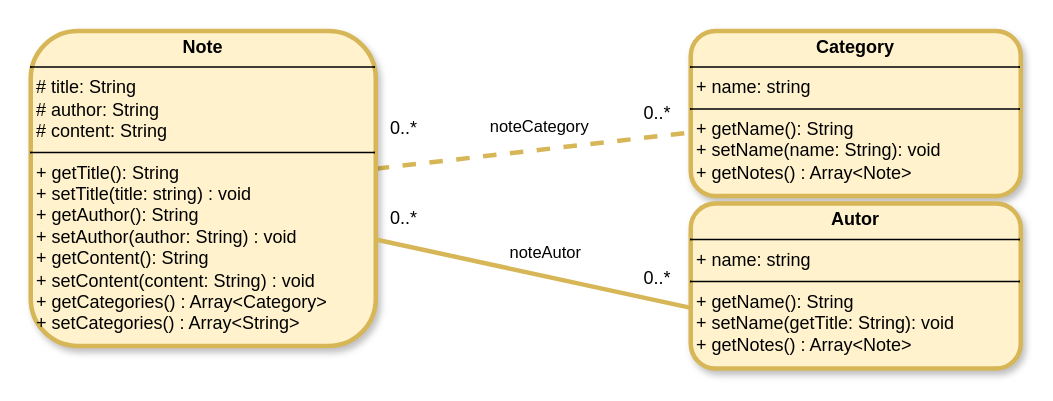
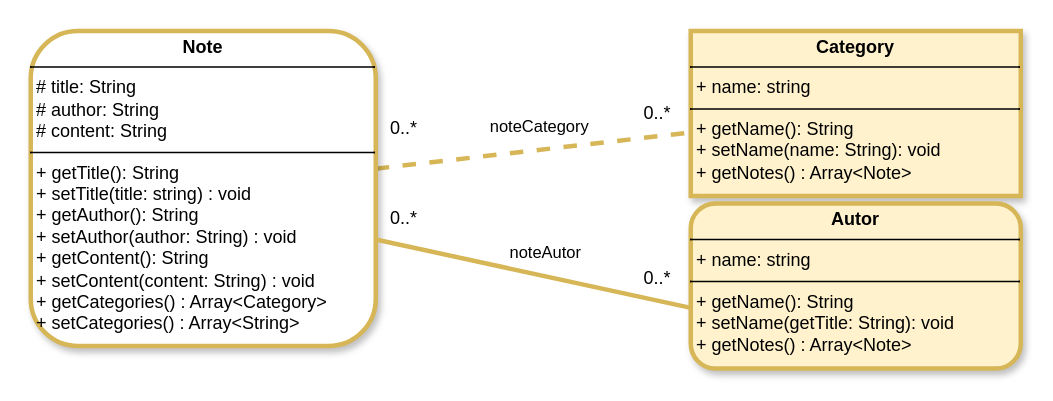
(856, 113) -> (856, 113)
(203, 188) -> (203, 188)
